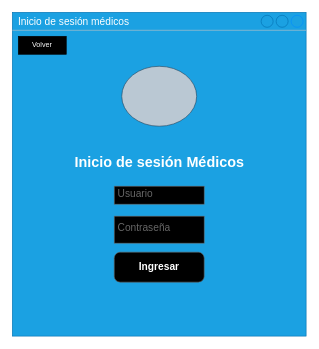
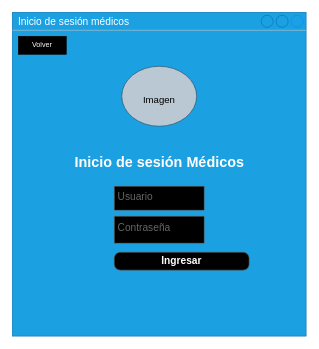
none -> (159, 99)
(159, 195) -> (159, 198)
(159, 267) -> (182, 261)
